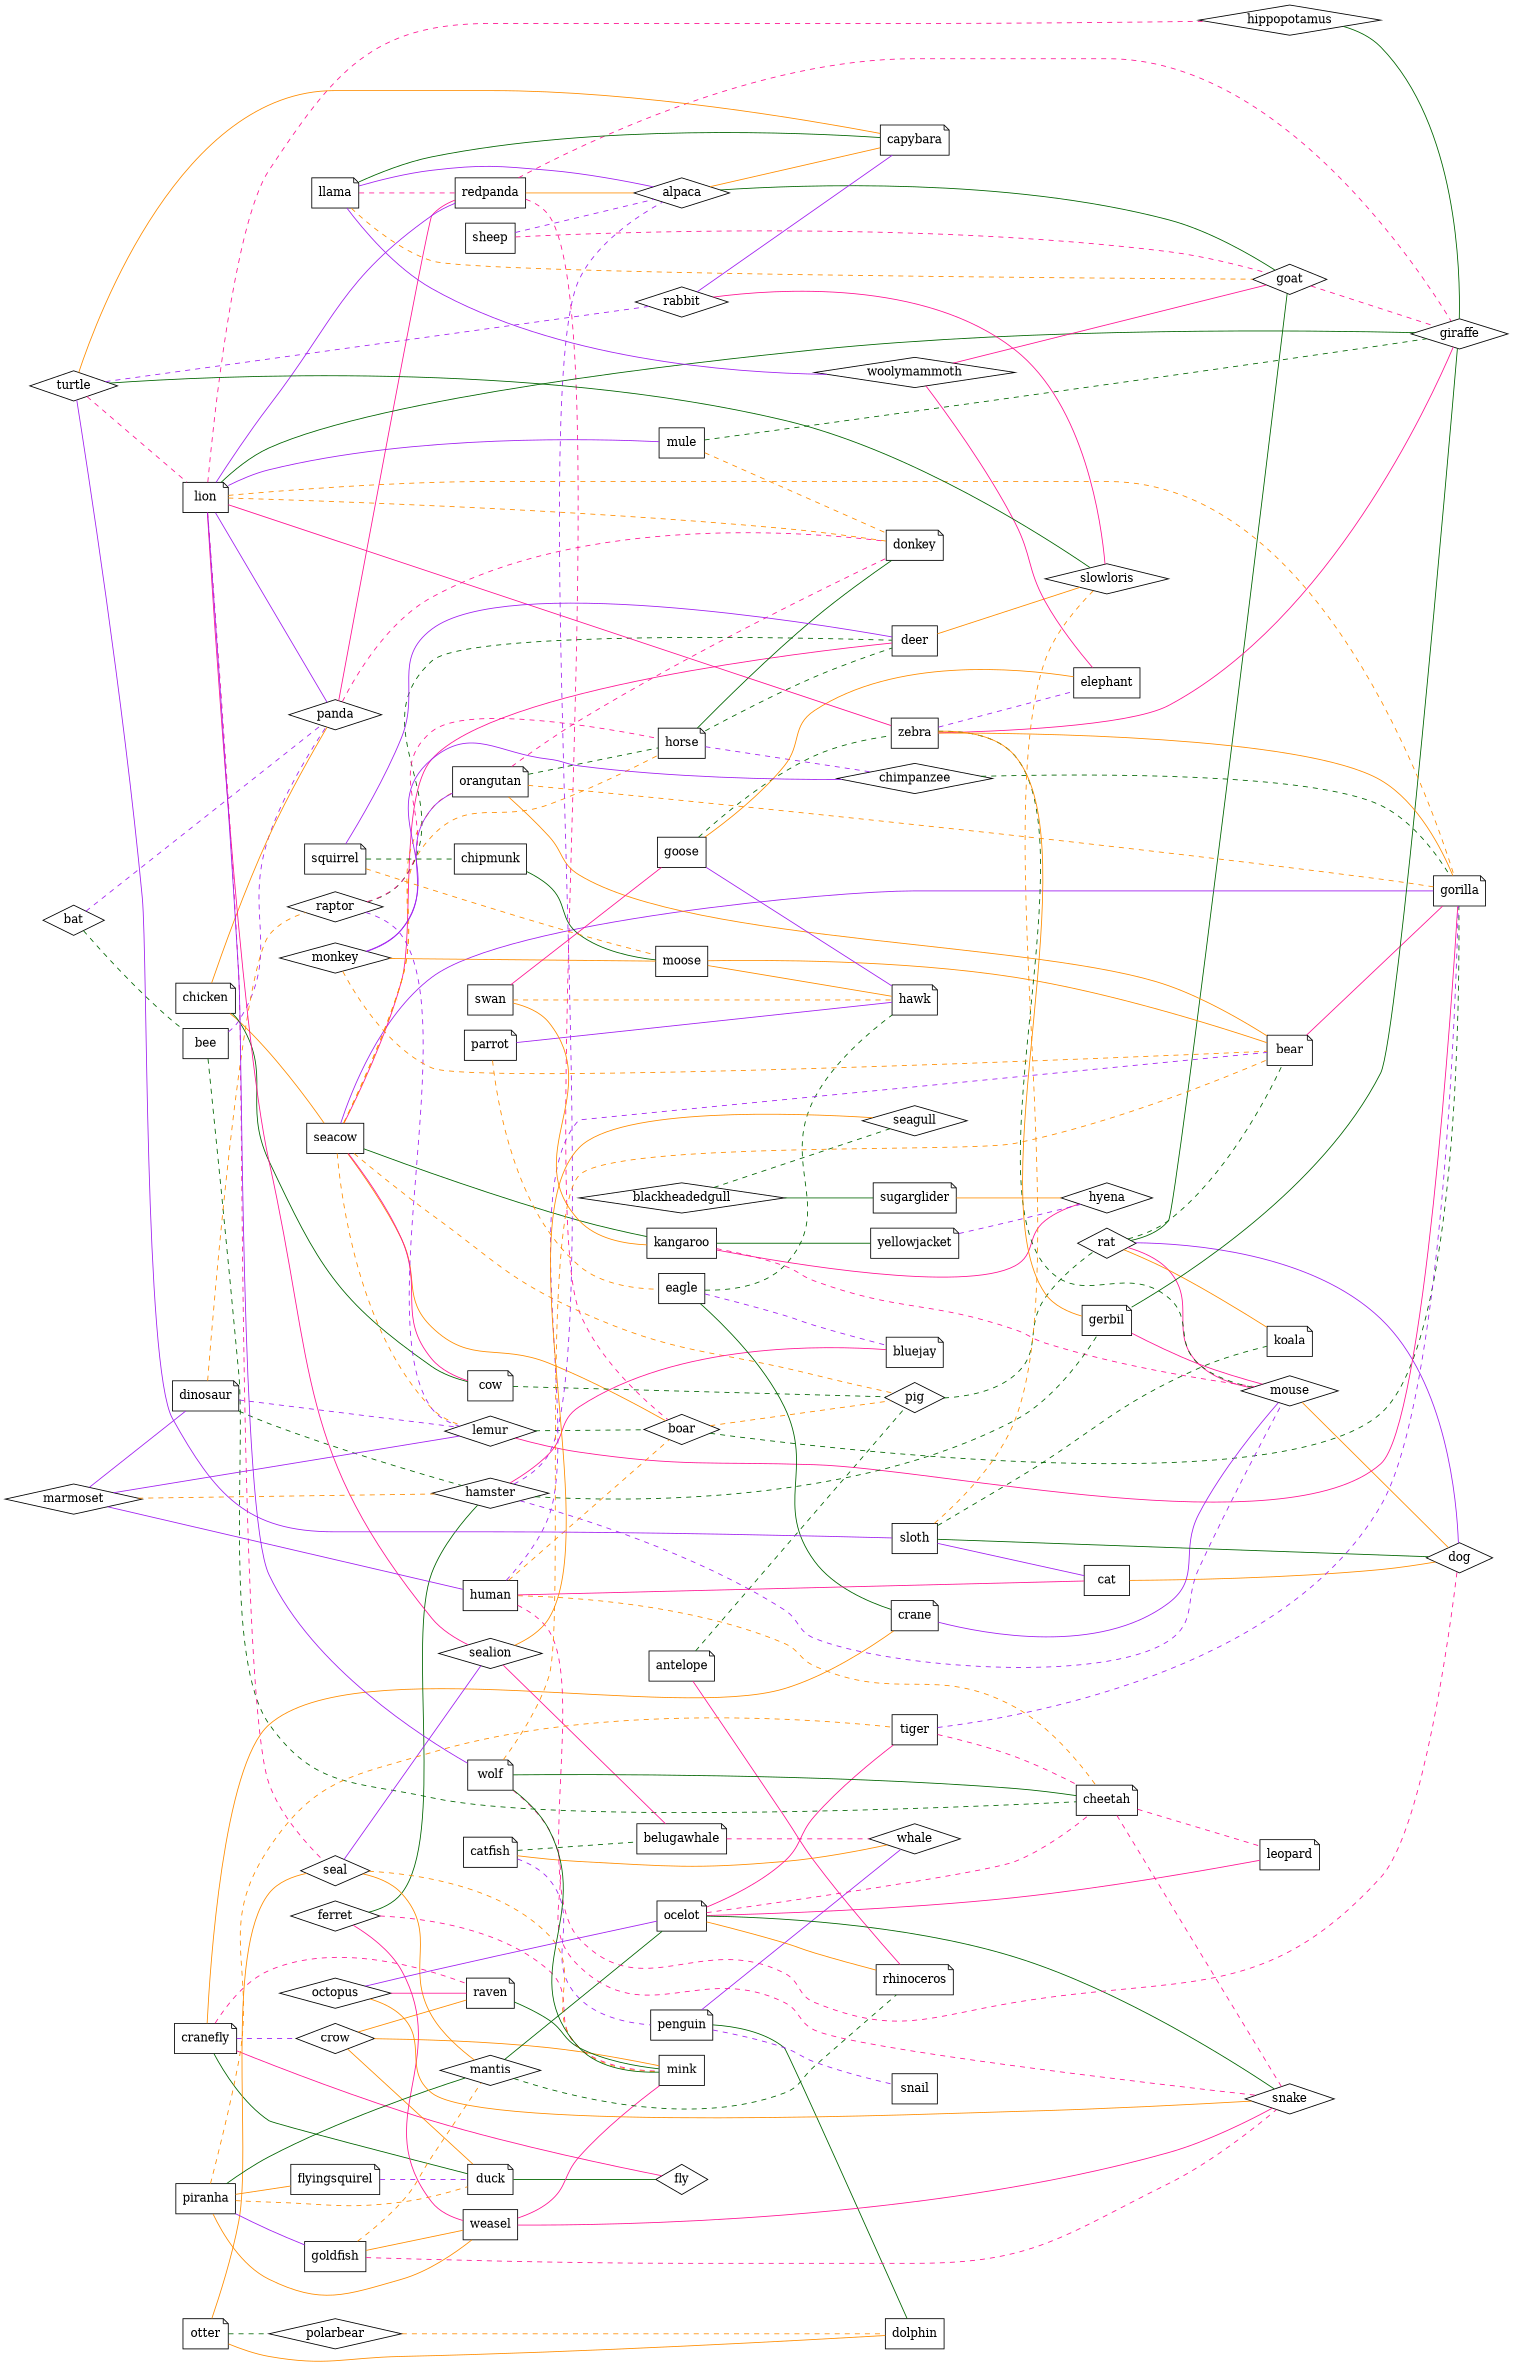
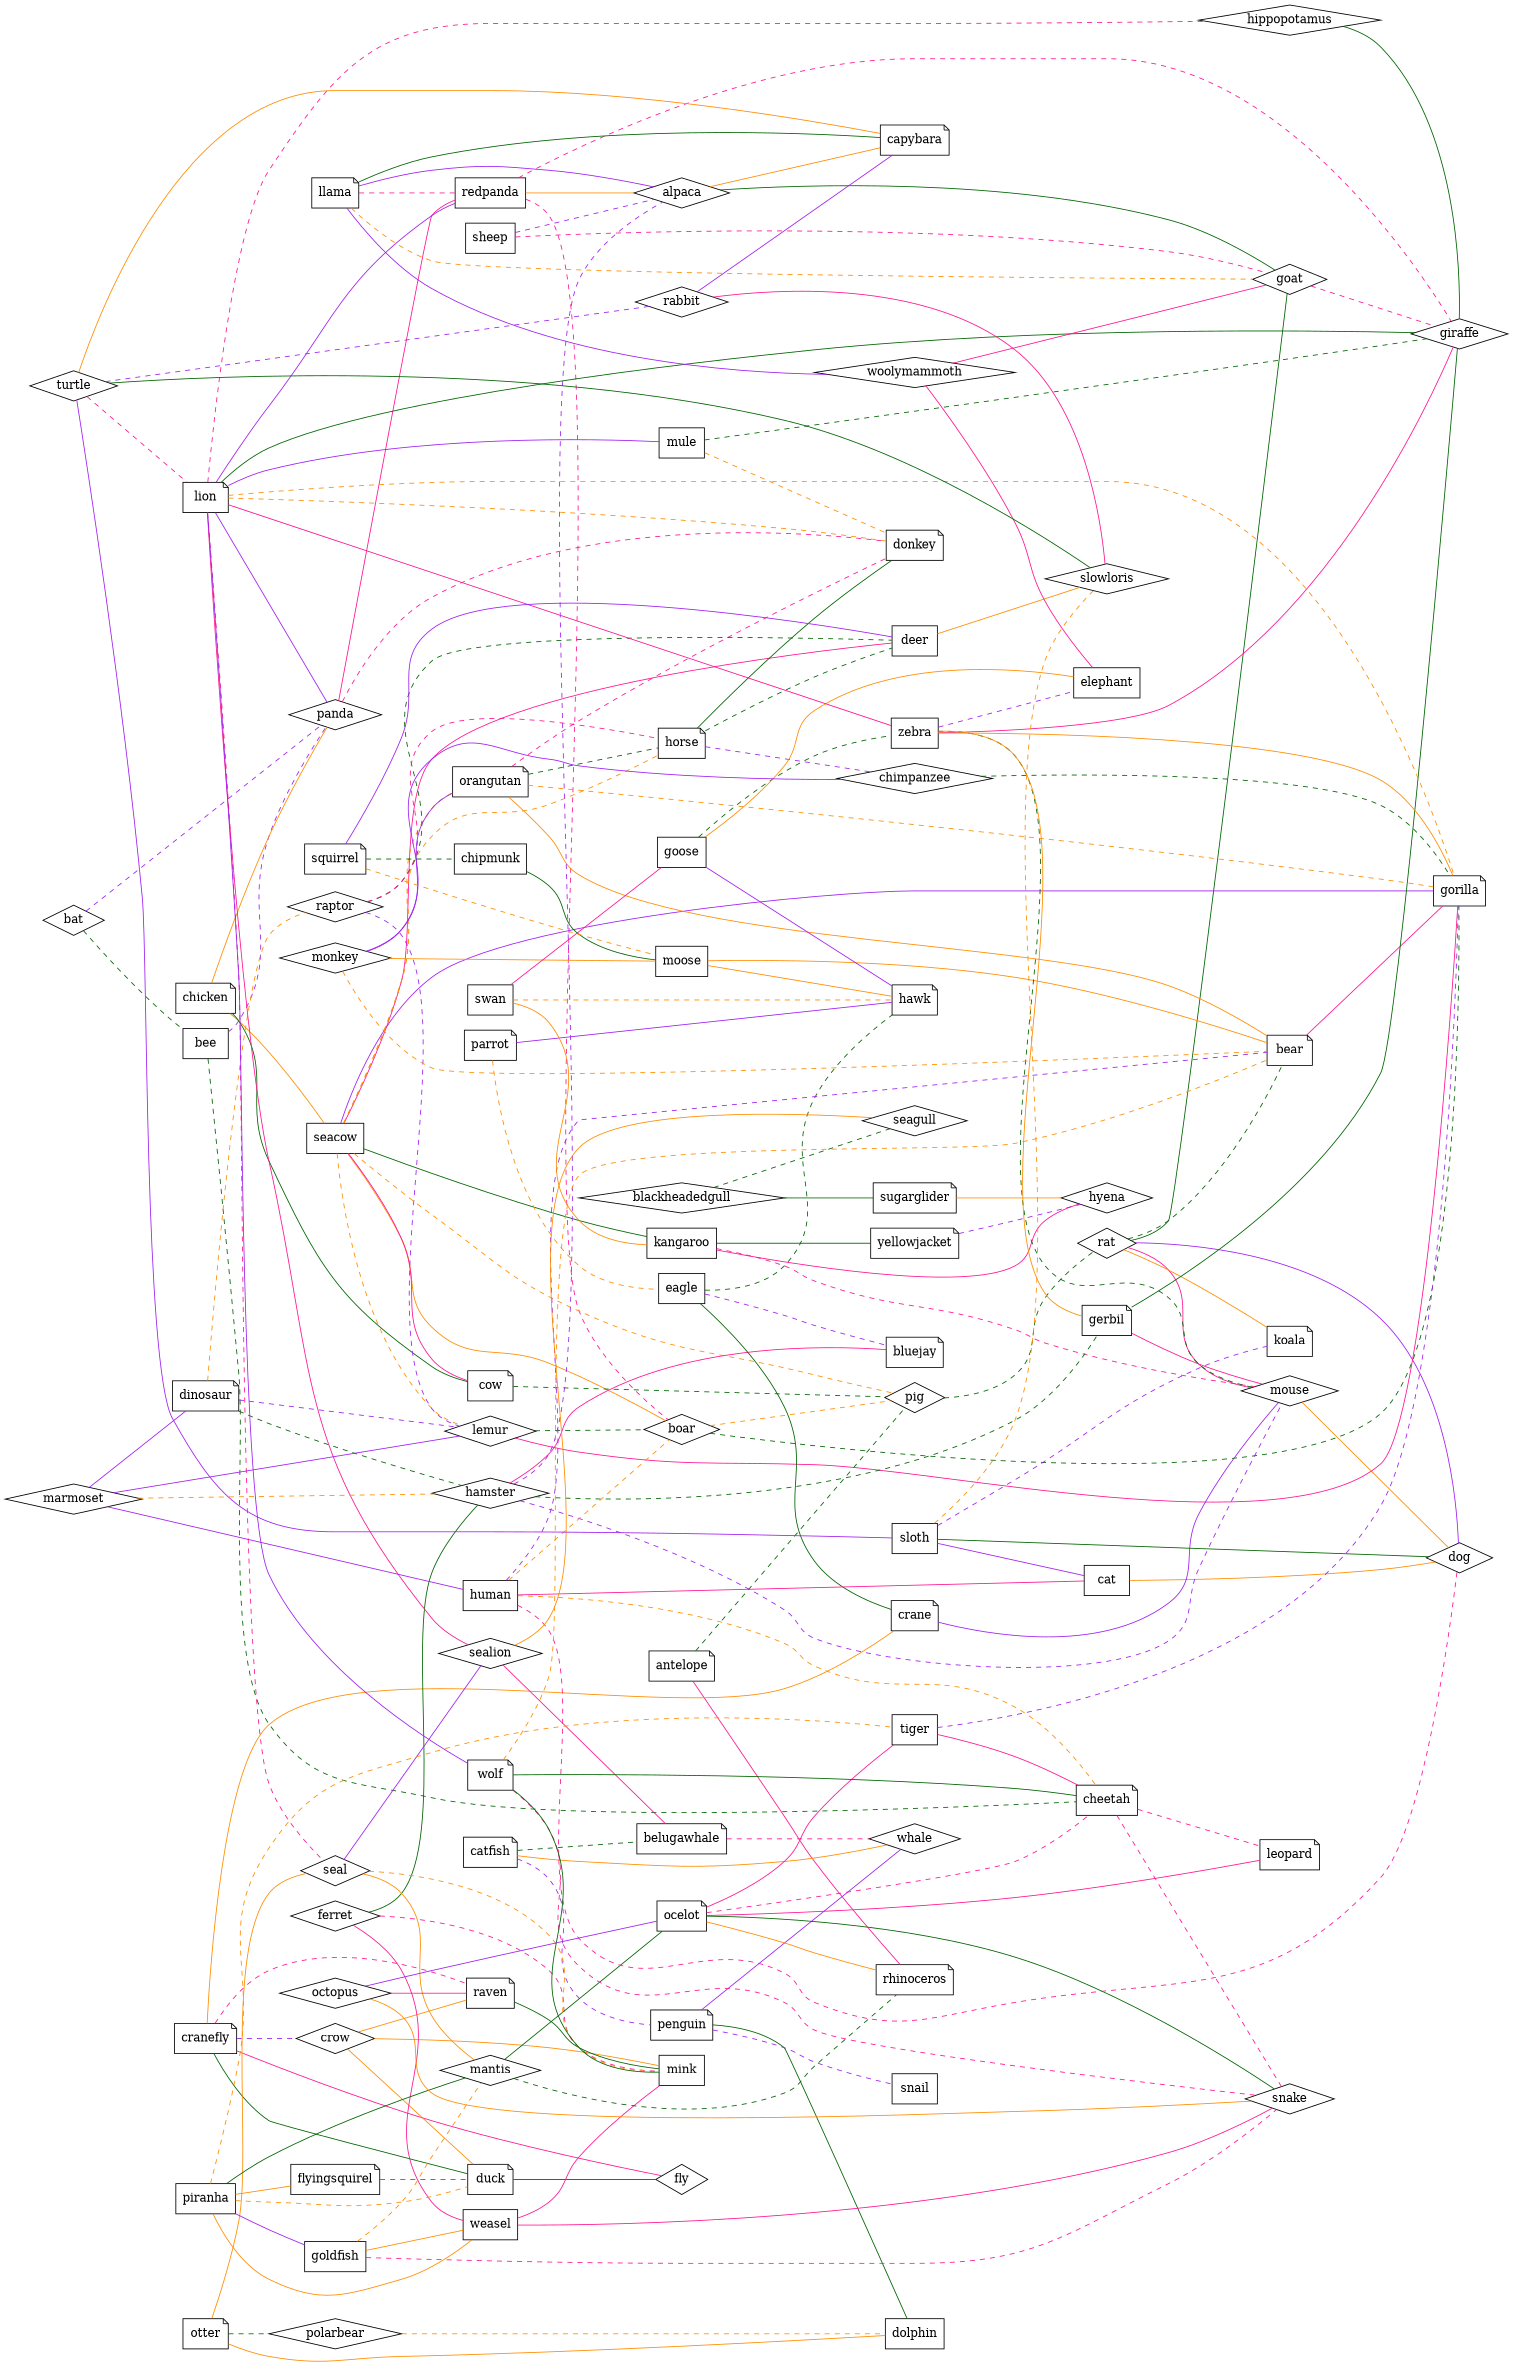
(1097, 1425) -> (1097, 1425)
(1010, 1755) -> (1010, 1755)
